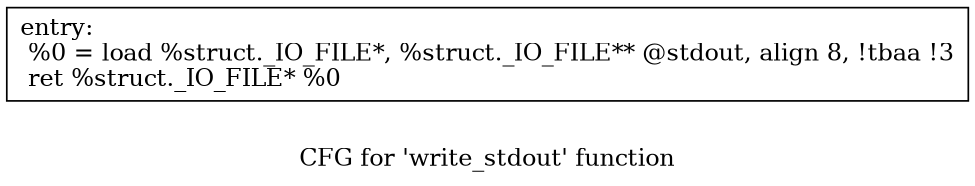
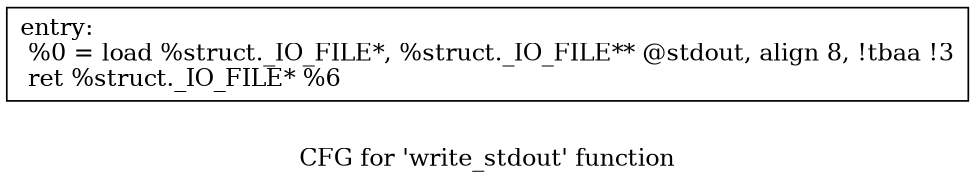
(181, 79) -> (181, 79)
